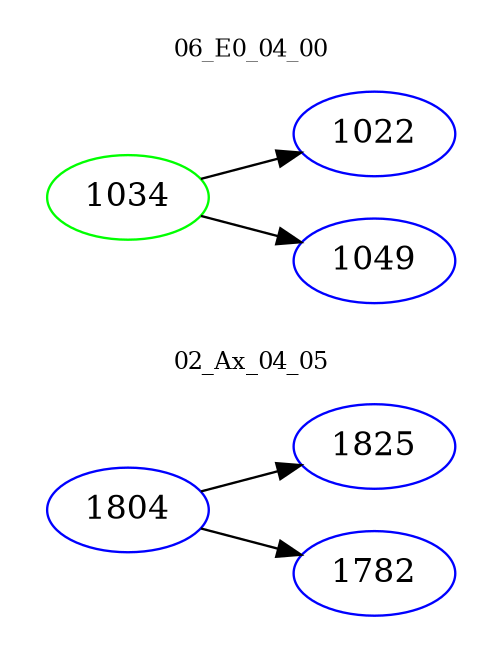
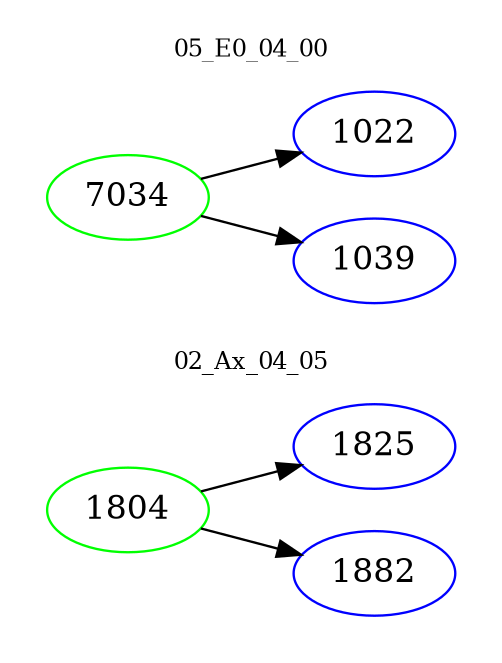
(251, 51) -> (251, 51)
(128, 197) -> (128, 197)
(374, 261) -> (374, 261)
(128, 510) -> (128, 510)
(374, 573) -> (374, 573)
